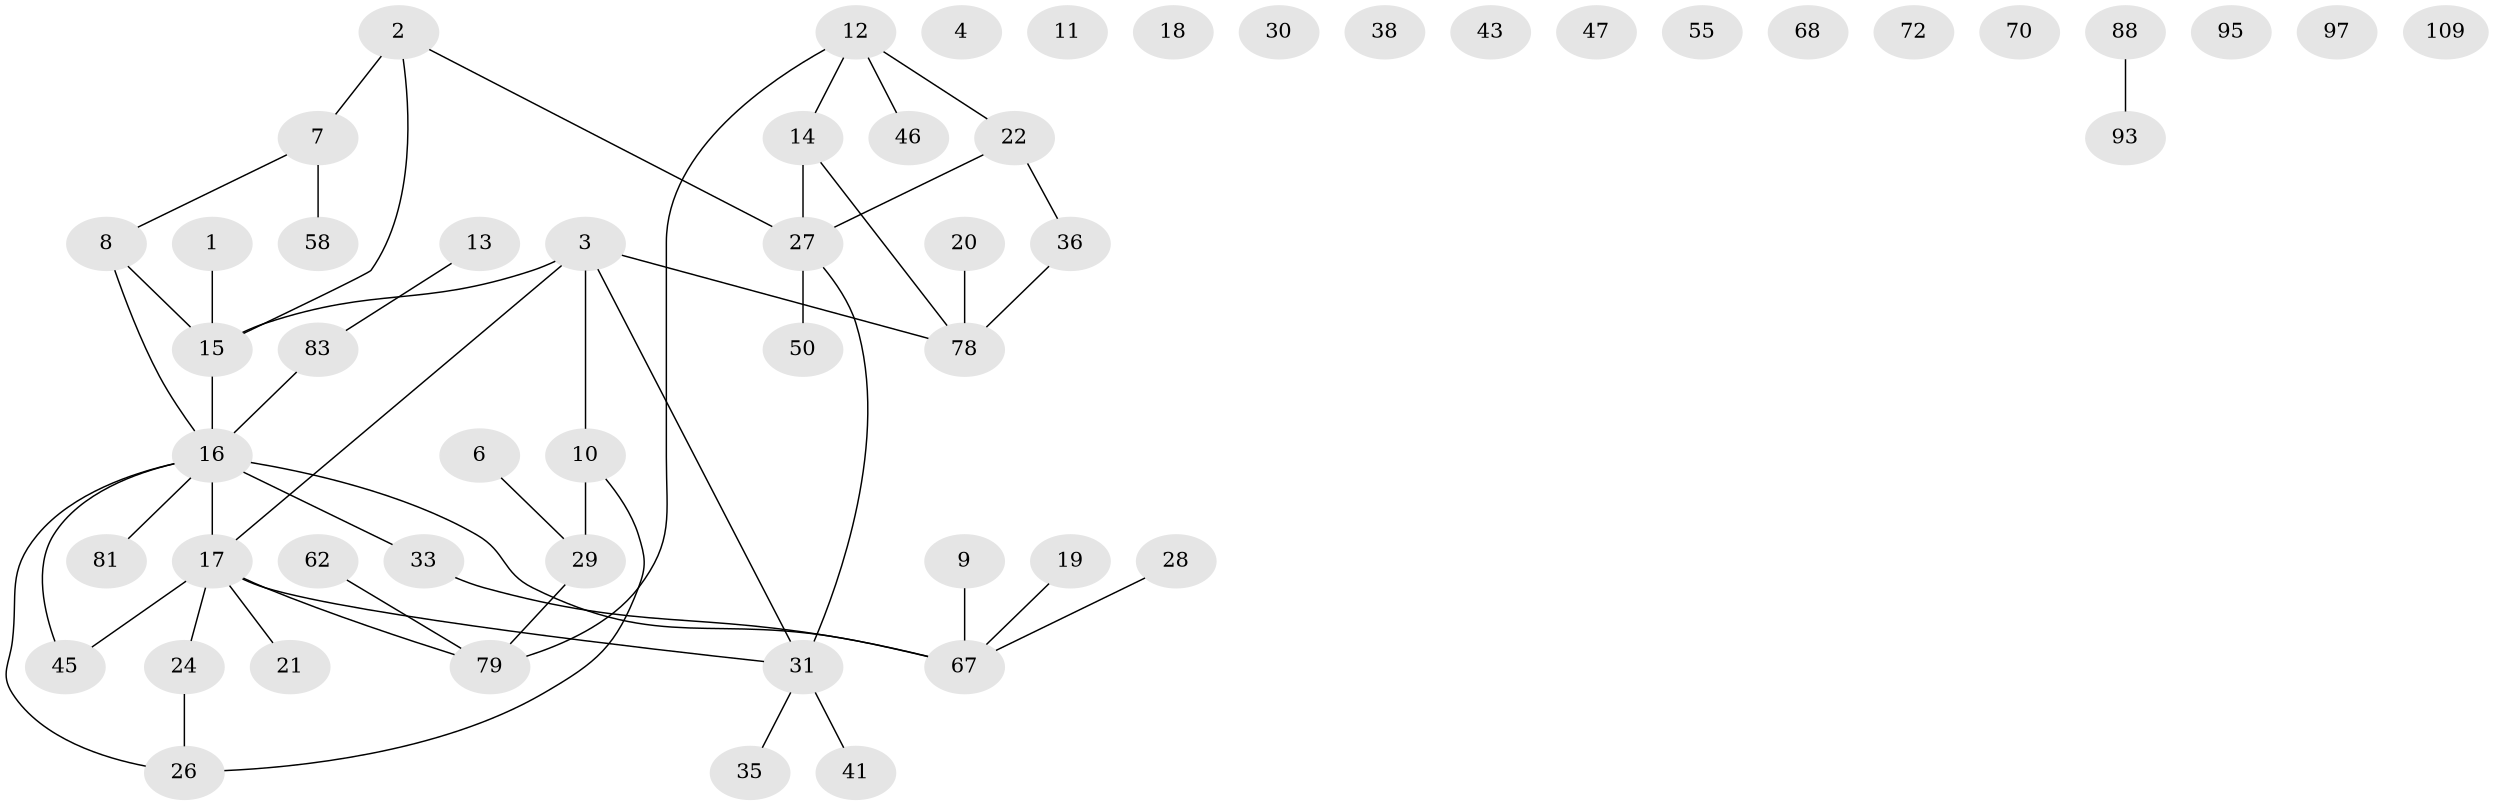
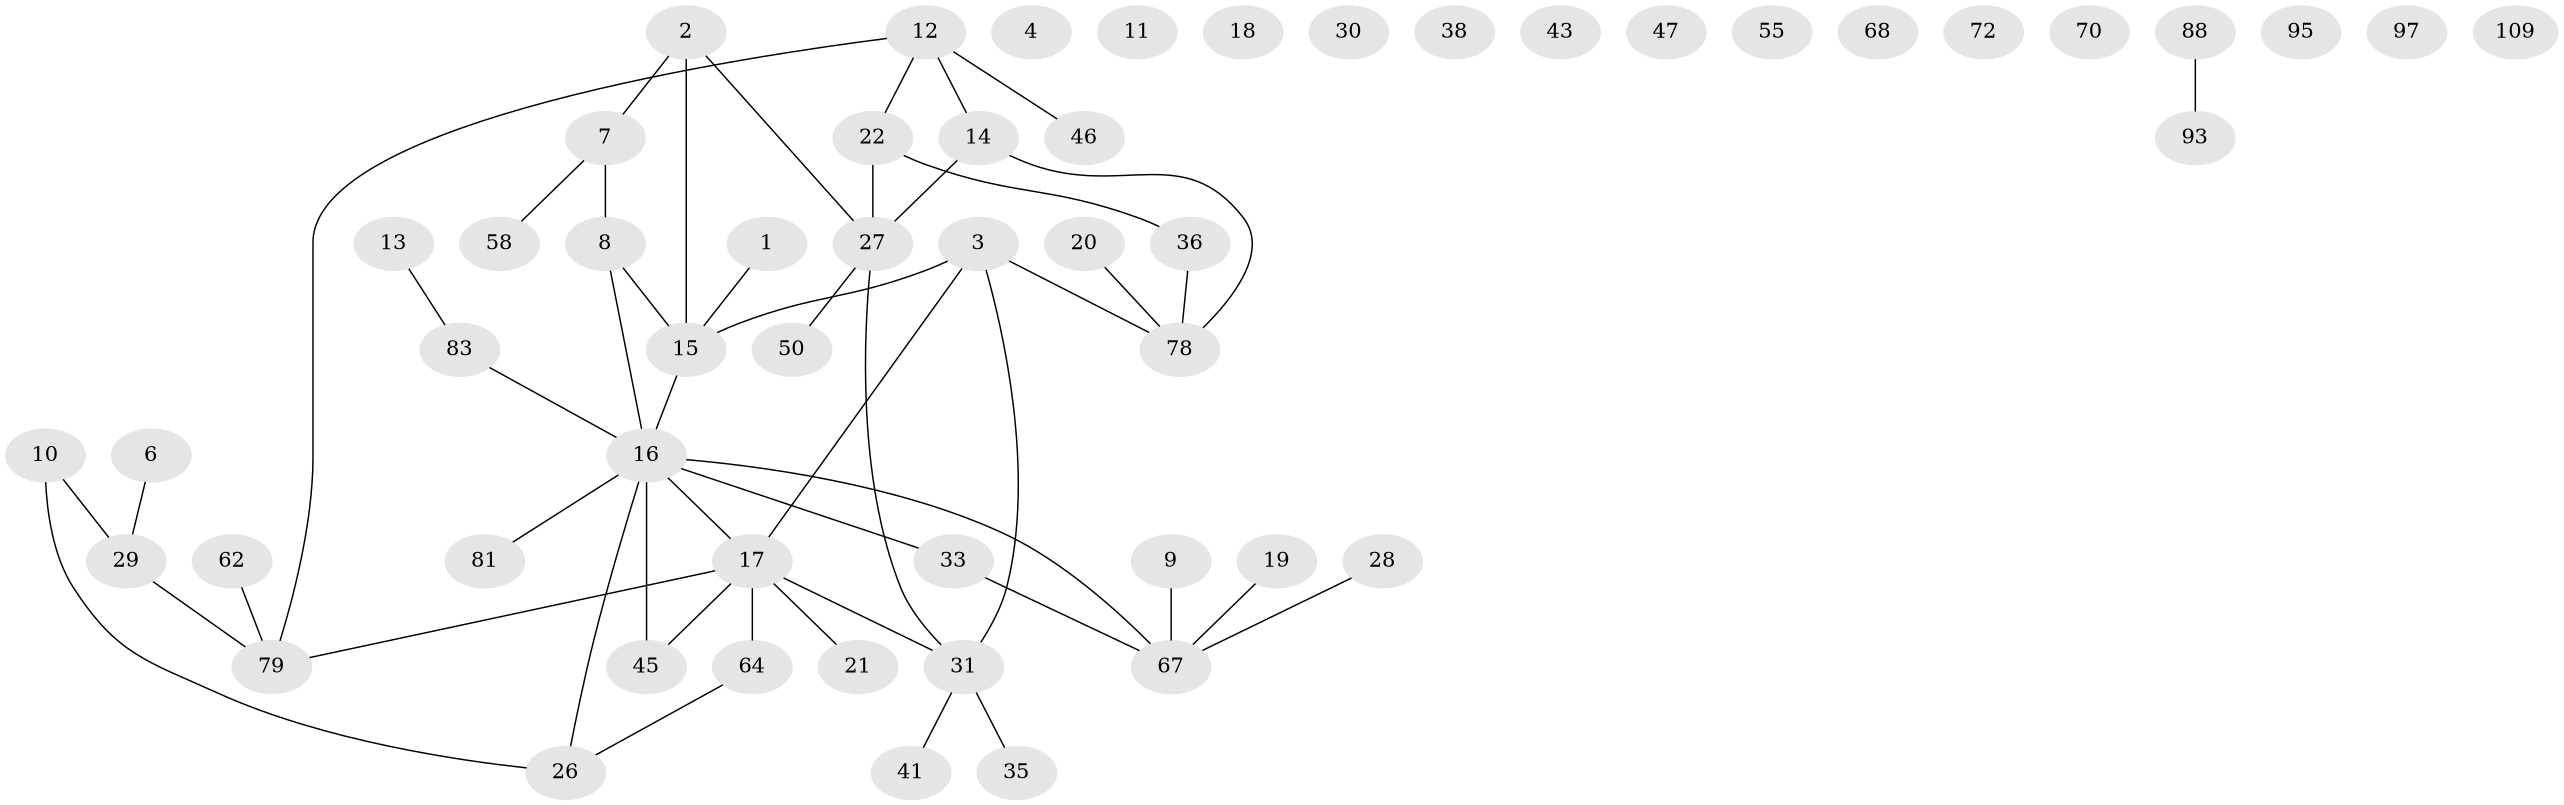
(586, 350) -> none
(184, 667) -> (752, 667)
